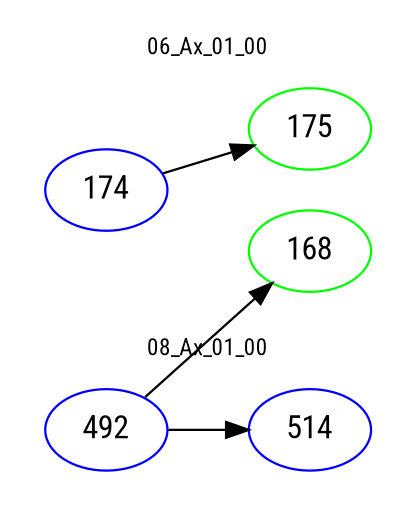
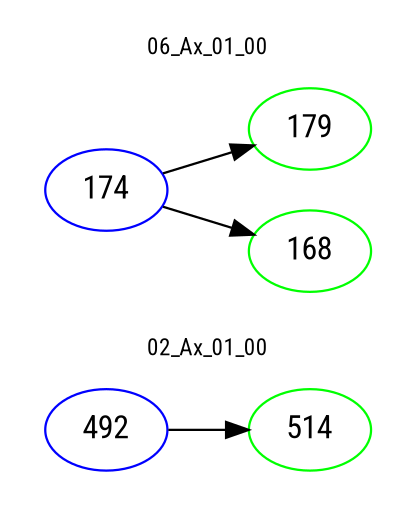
(310, 129) -> (310, 129)
(200, 348) -> (197, 217)
(208, 350) -> (208, 350)
(310, 430) -> (310, 430)
